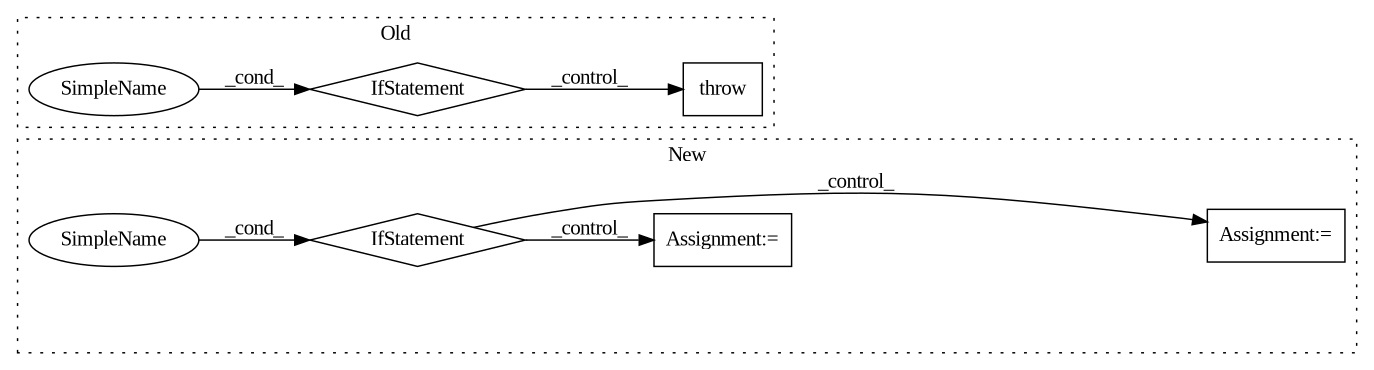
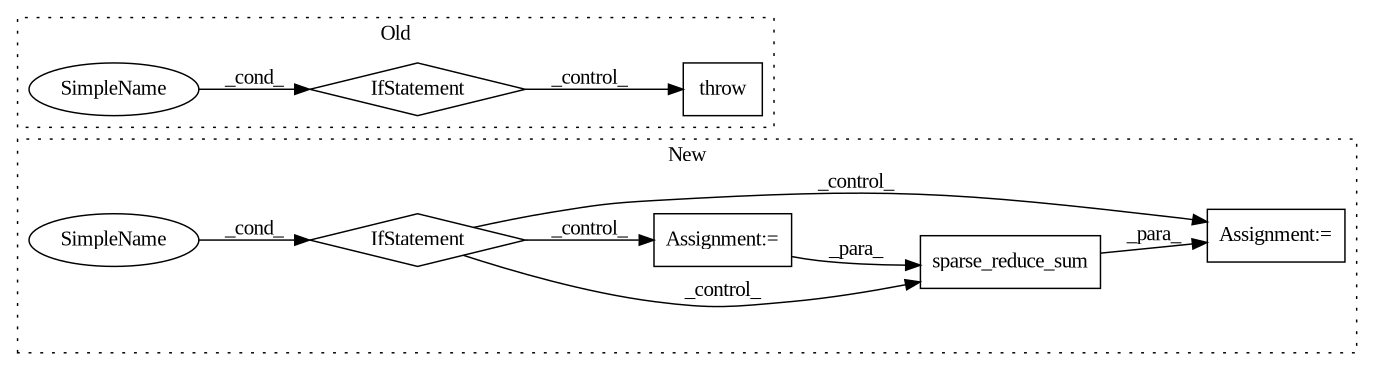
none -> (1010, 262)
